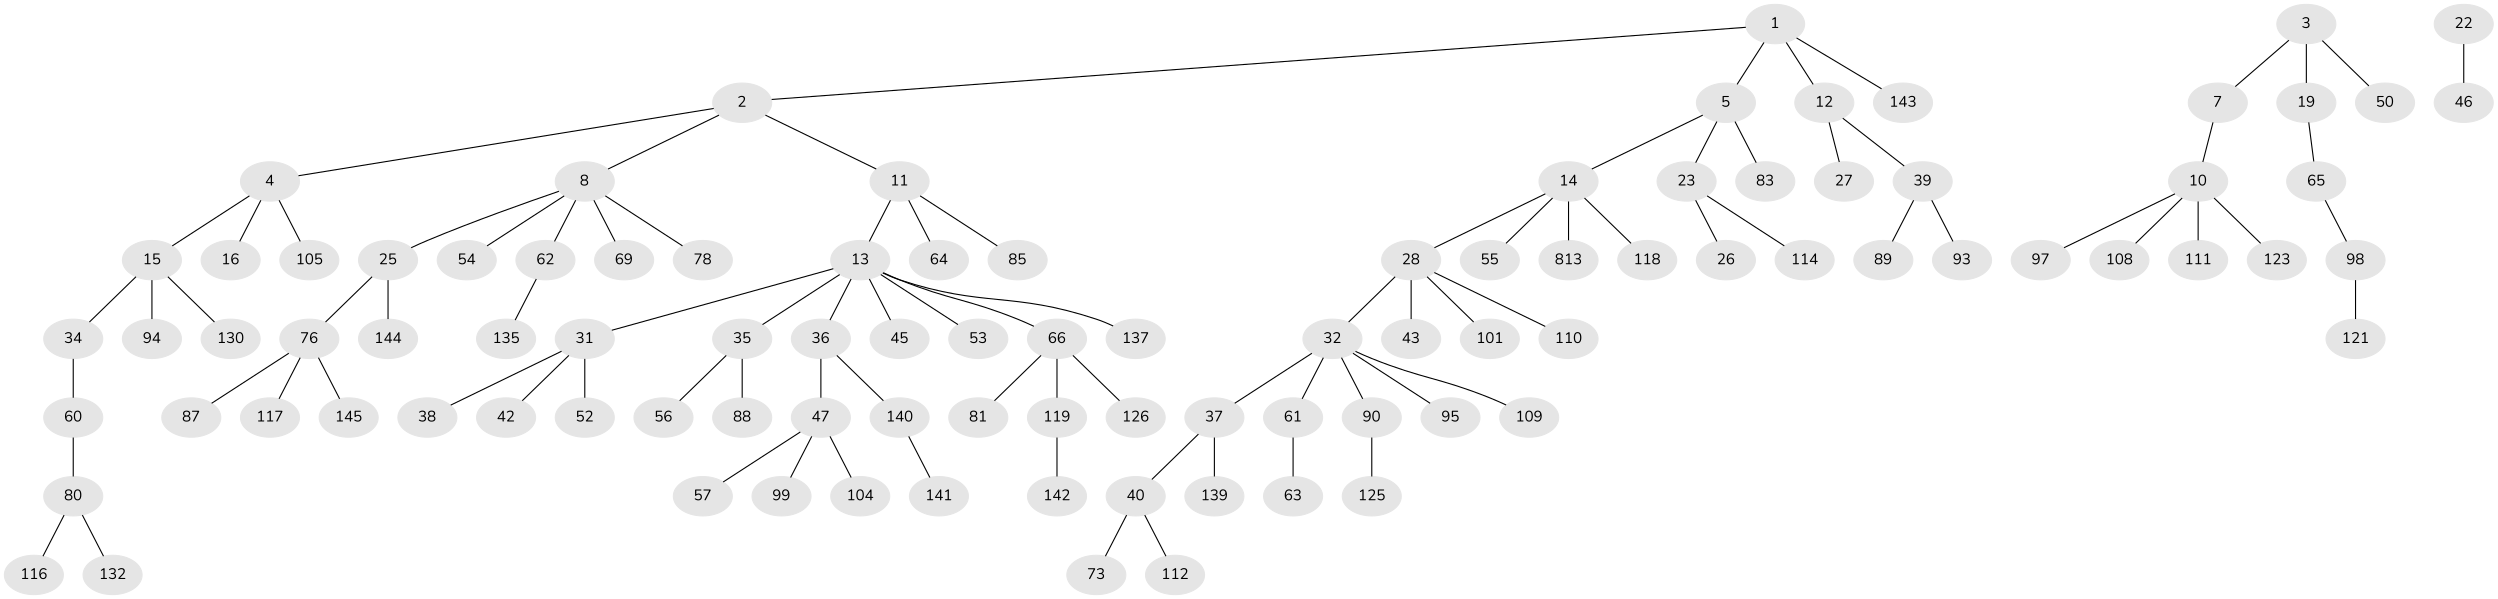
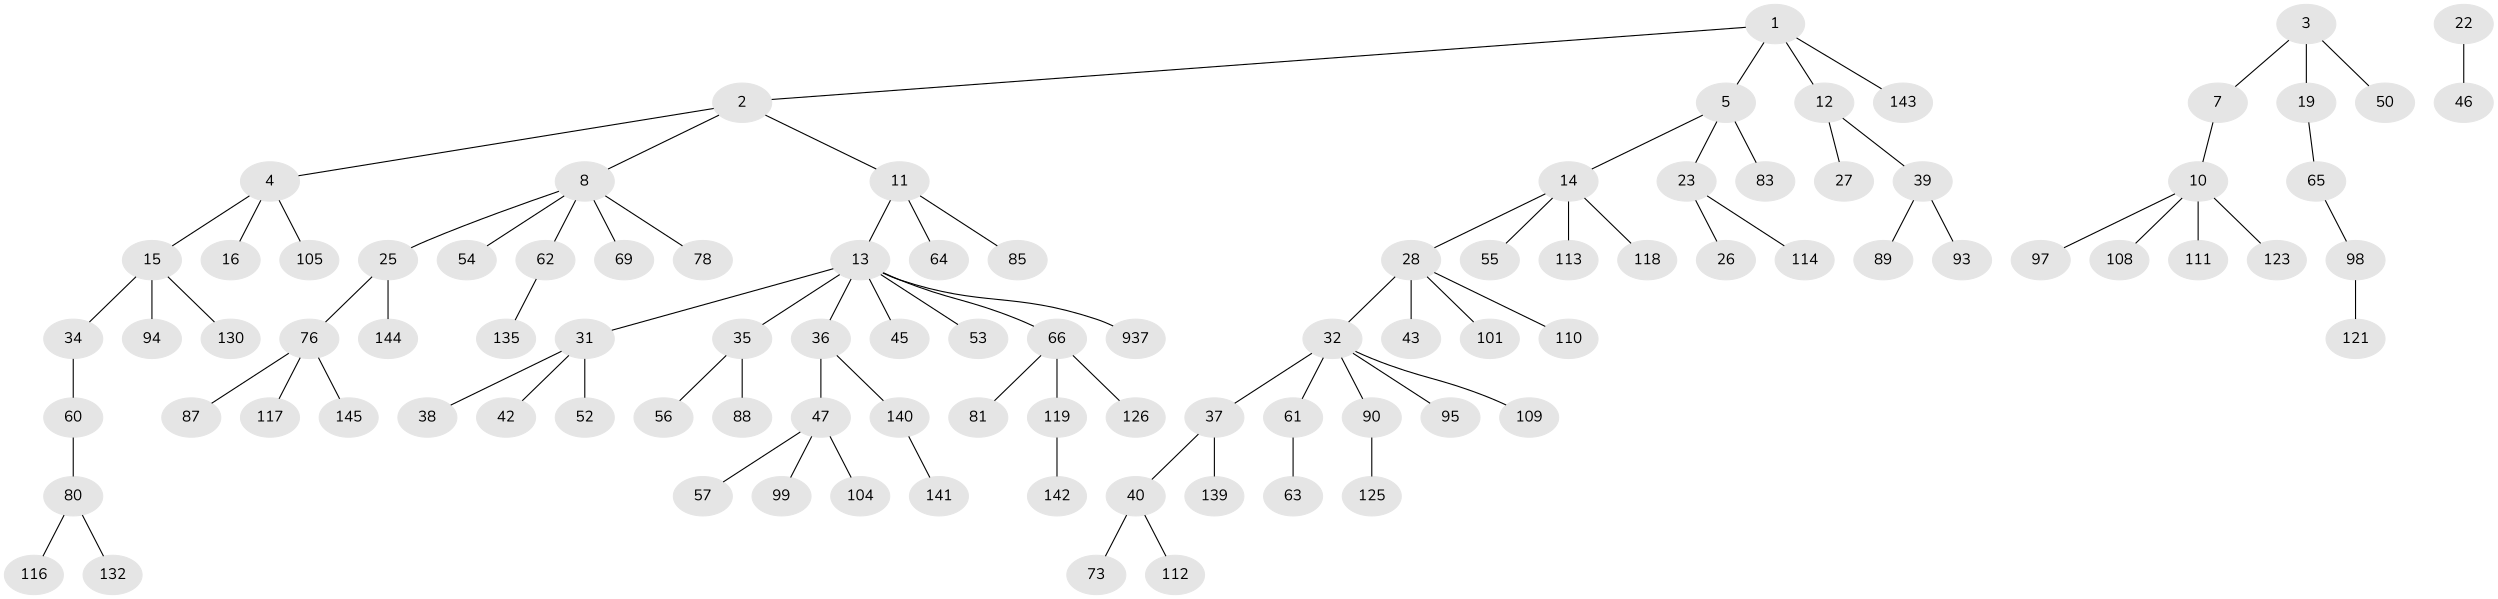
(1569, 260) -> (1569, 260)
(1136, 339) -> (1136, 339)
